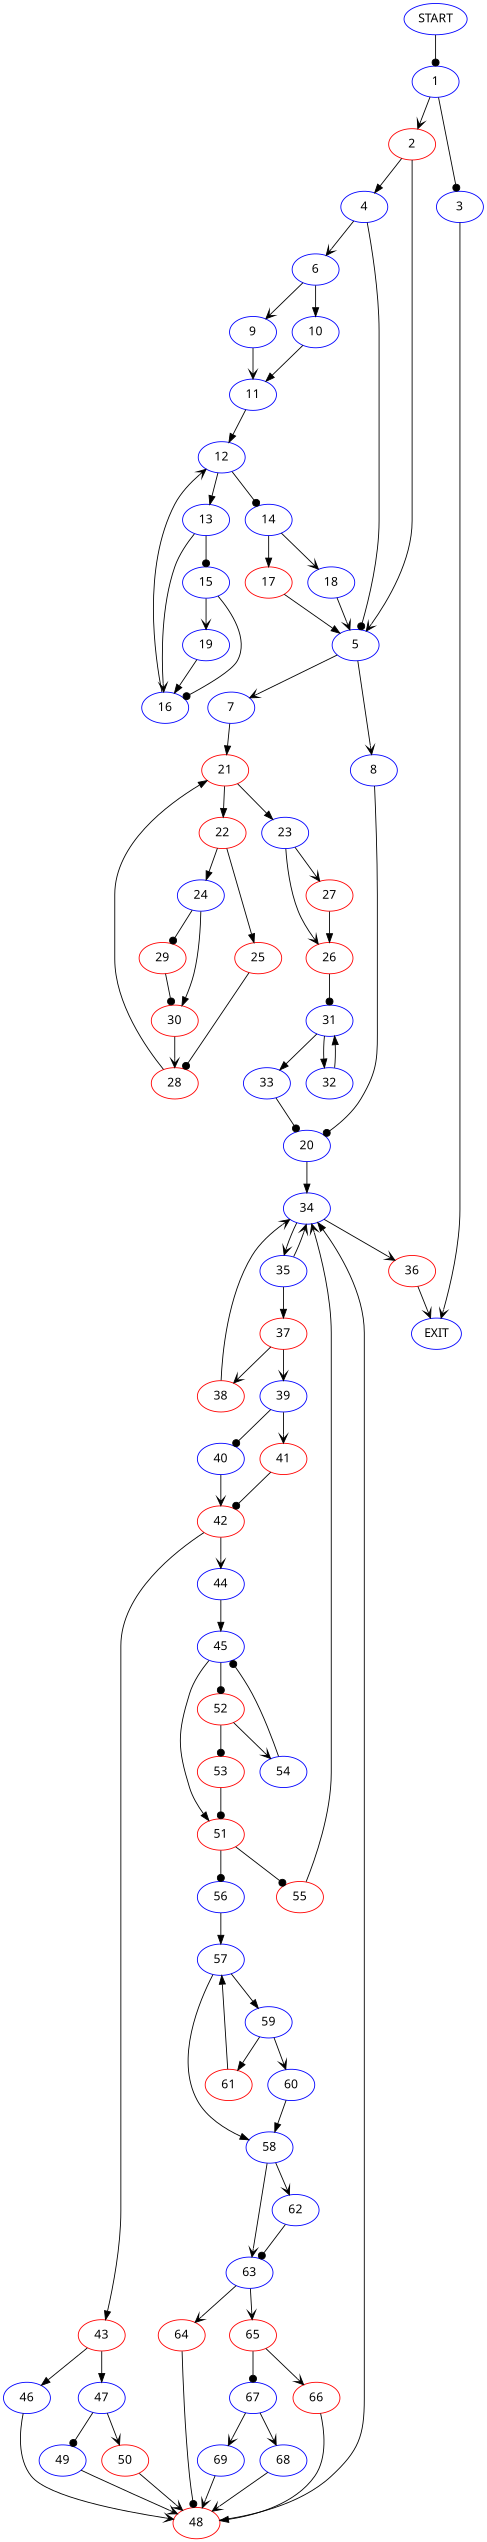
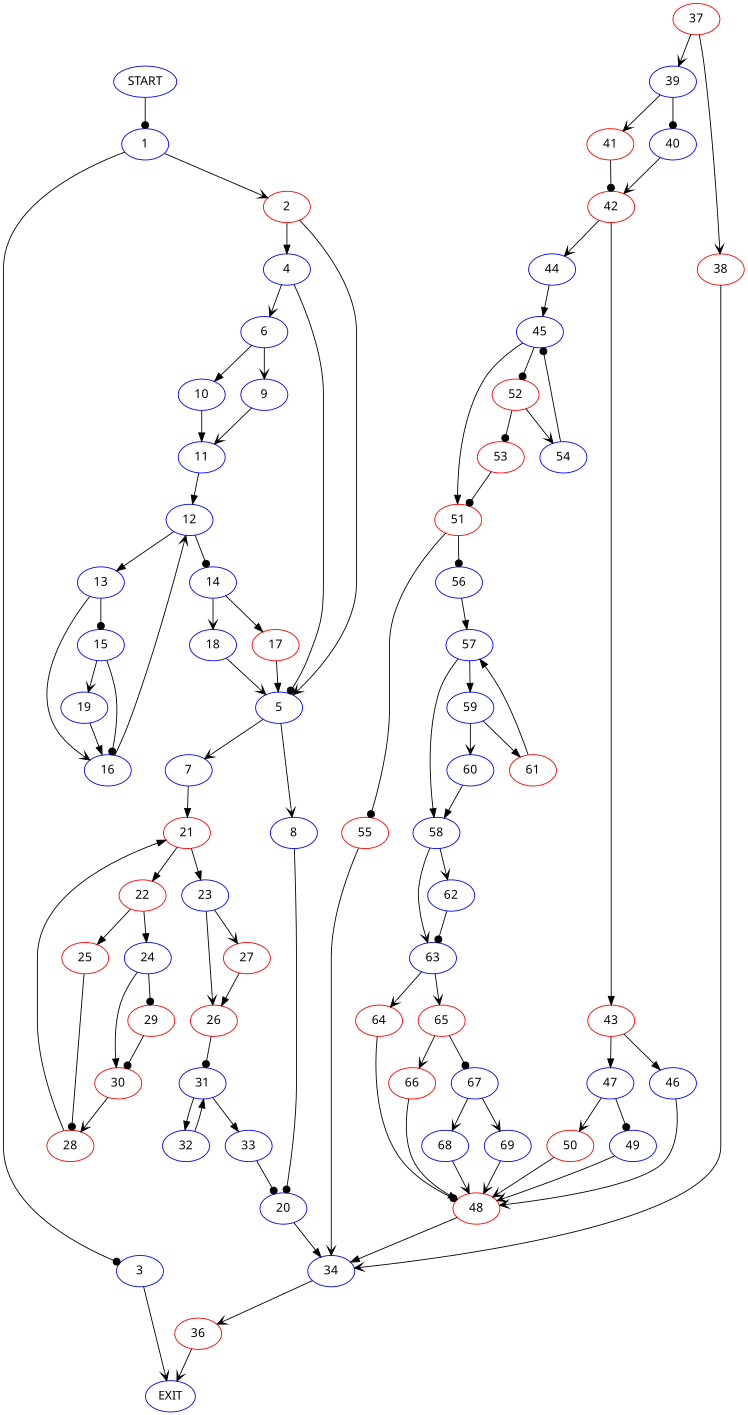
(283, 1271) -> none
